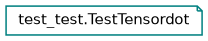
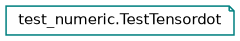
(104, 21) -> (120, 21)
